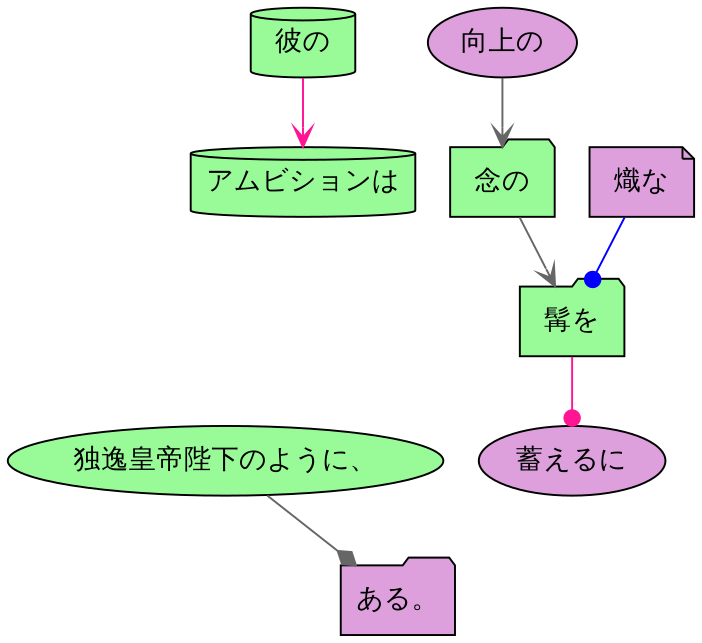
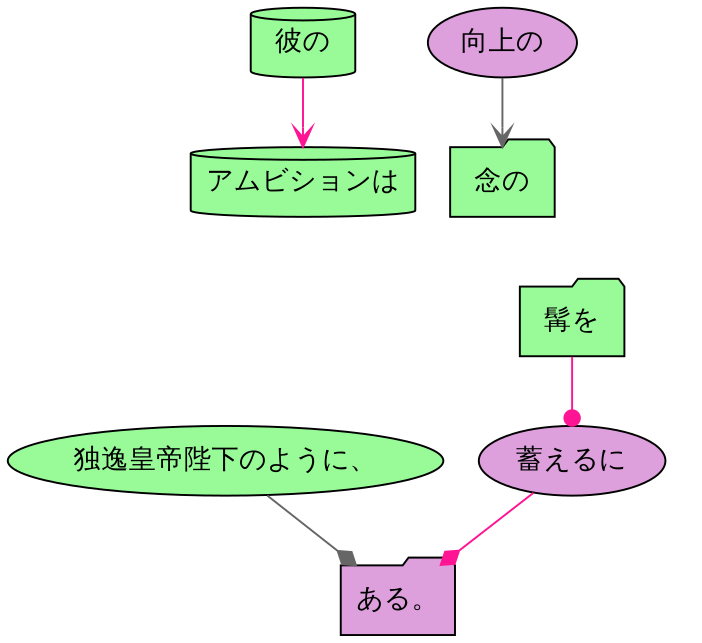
(642, 182) -> none
(533, 243) -> none
none -> (497, 522)
